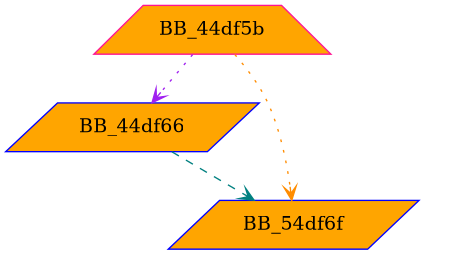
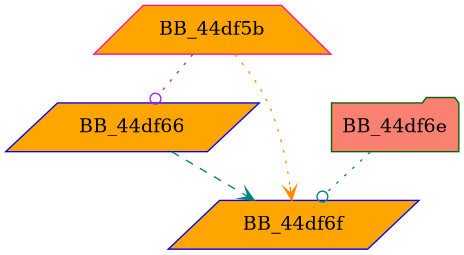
(176, 74) -> (176, 74)
none -> (395, 127)
(294, 225) -> (294, 225)
